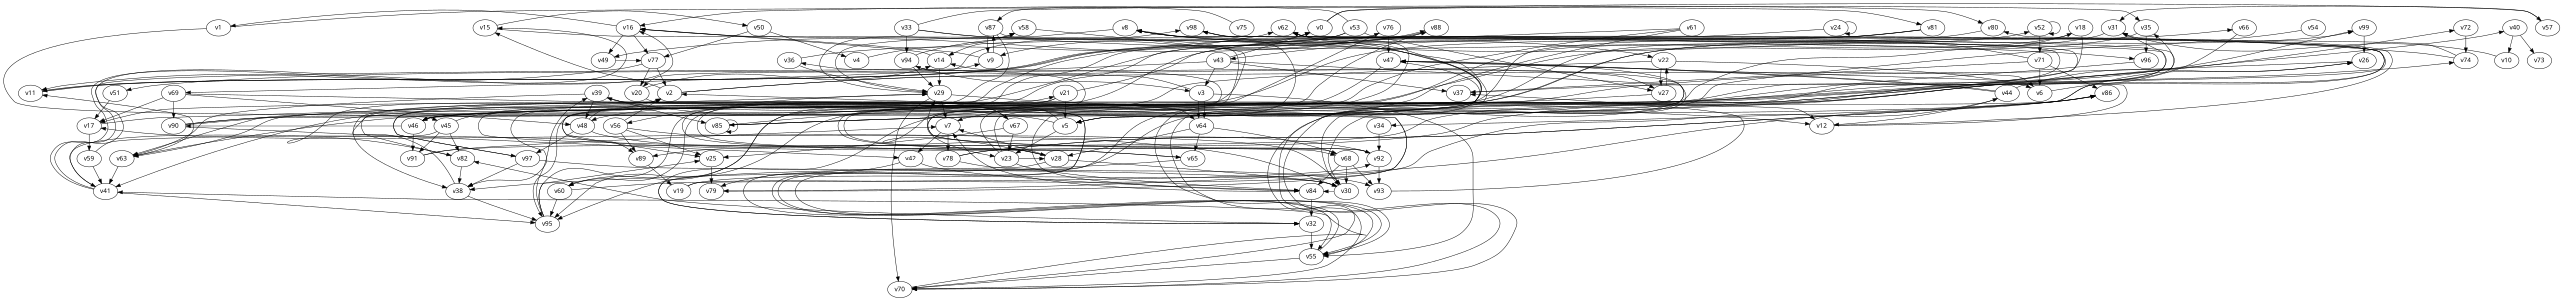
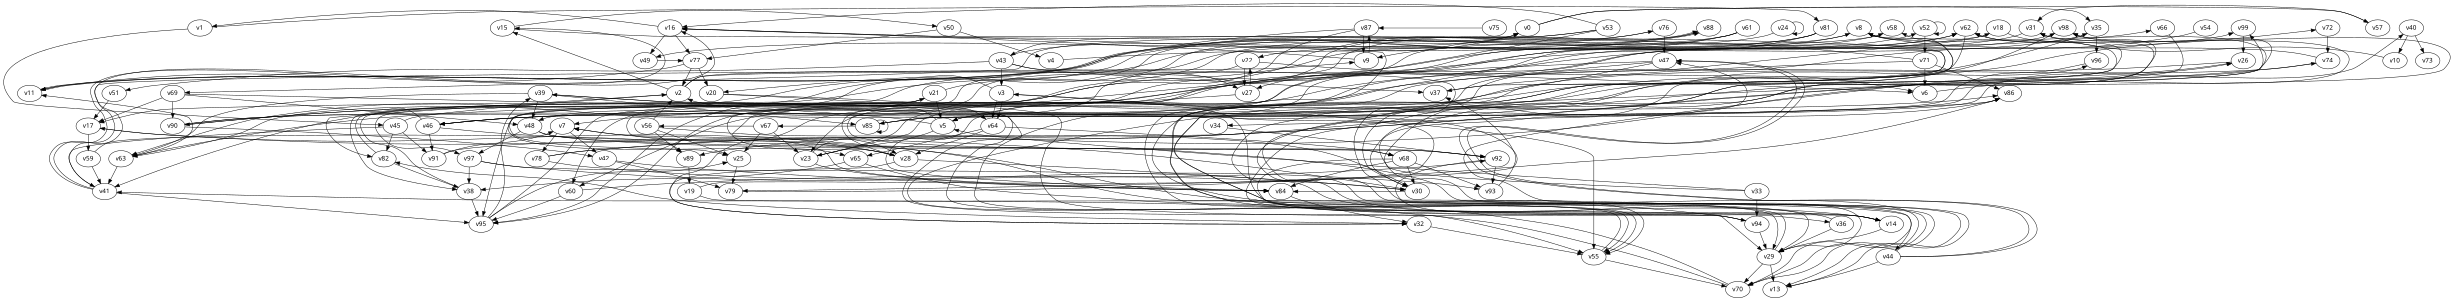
(1993, 28) -> none
(943, 107) -> none
(1822, 126) -> (1775, 290)
